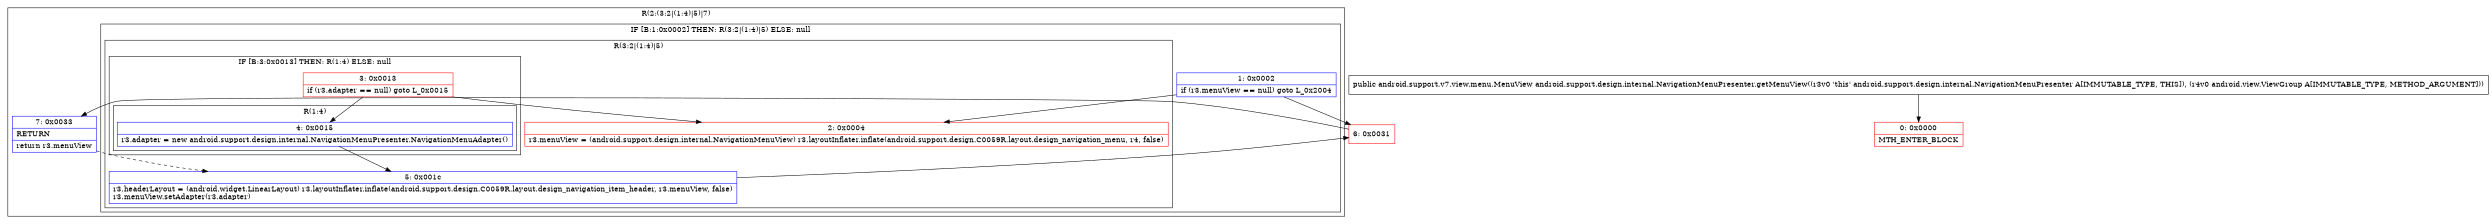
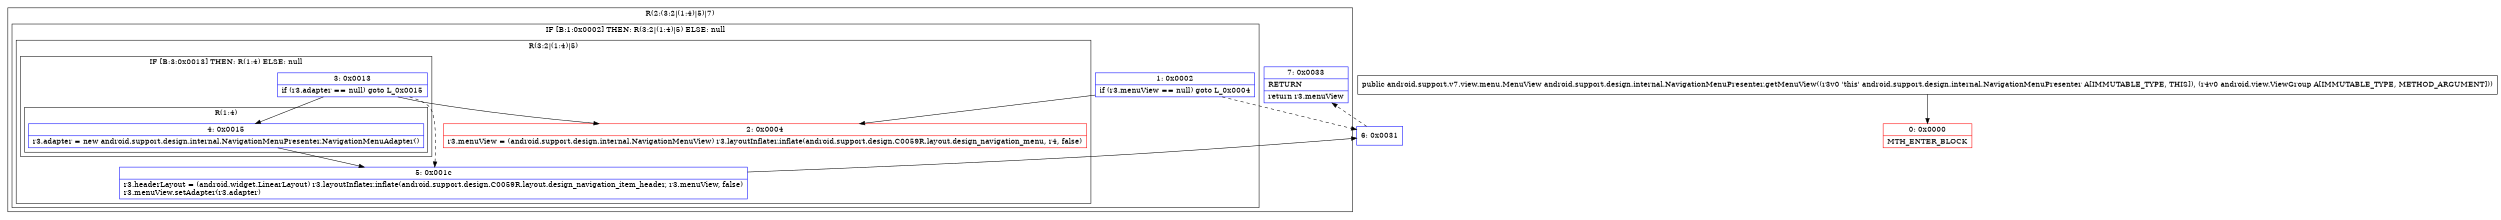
(378, 85) -> (352, 85)
(1256, 91) -> (1175, 91)
(717, 98) -> (1349, 115)
(1315, 110) -> (1287, 113)
(1372, 134) -> (1380, 136)
(149, 162) -> (435, 129)
